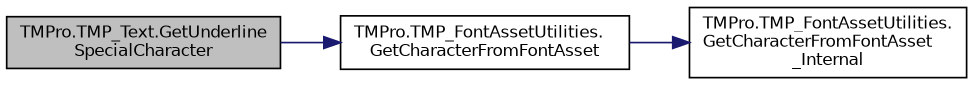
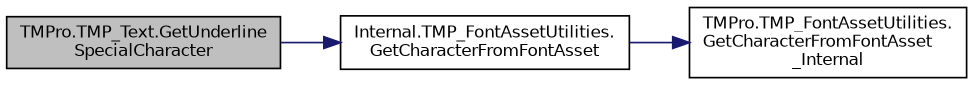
(485, 43) -> (485, 43)
